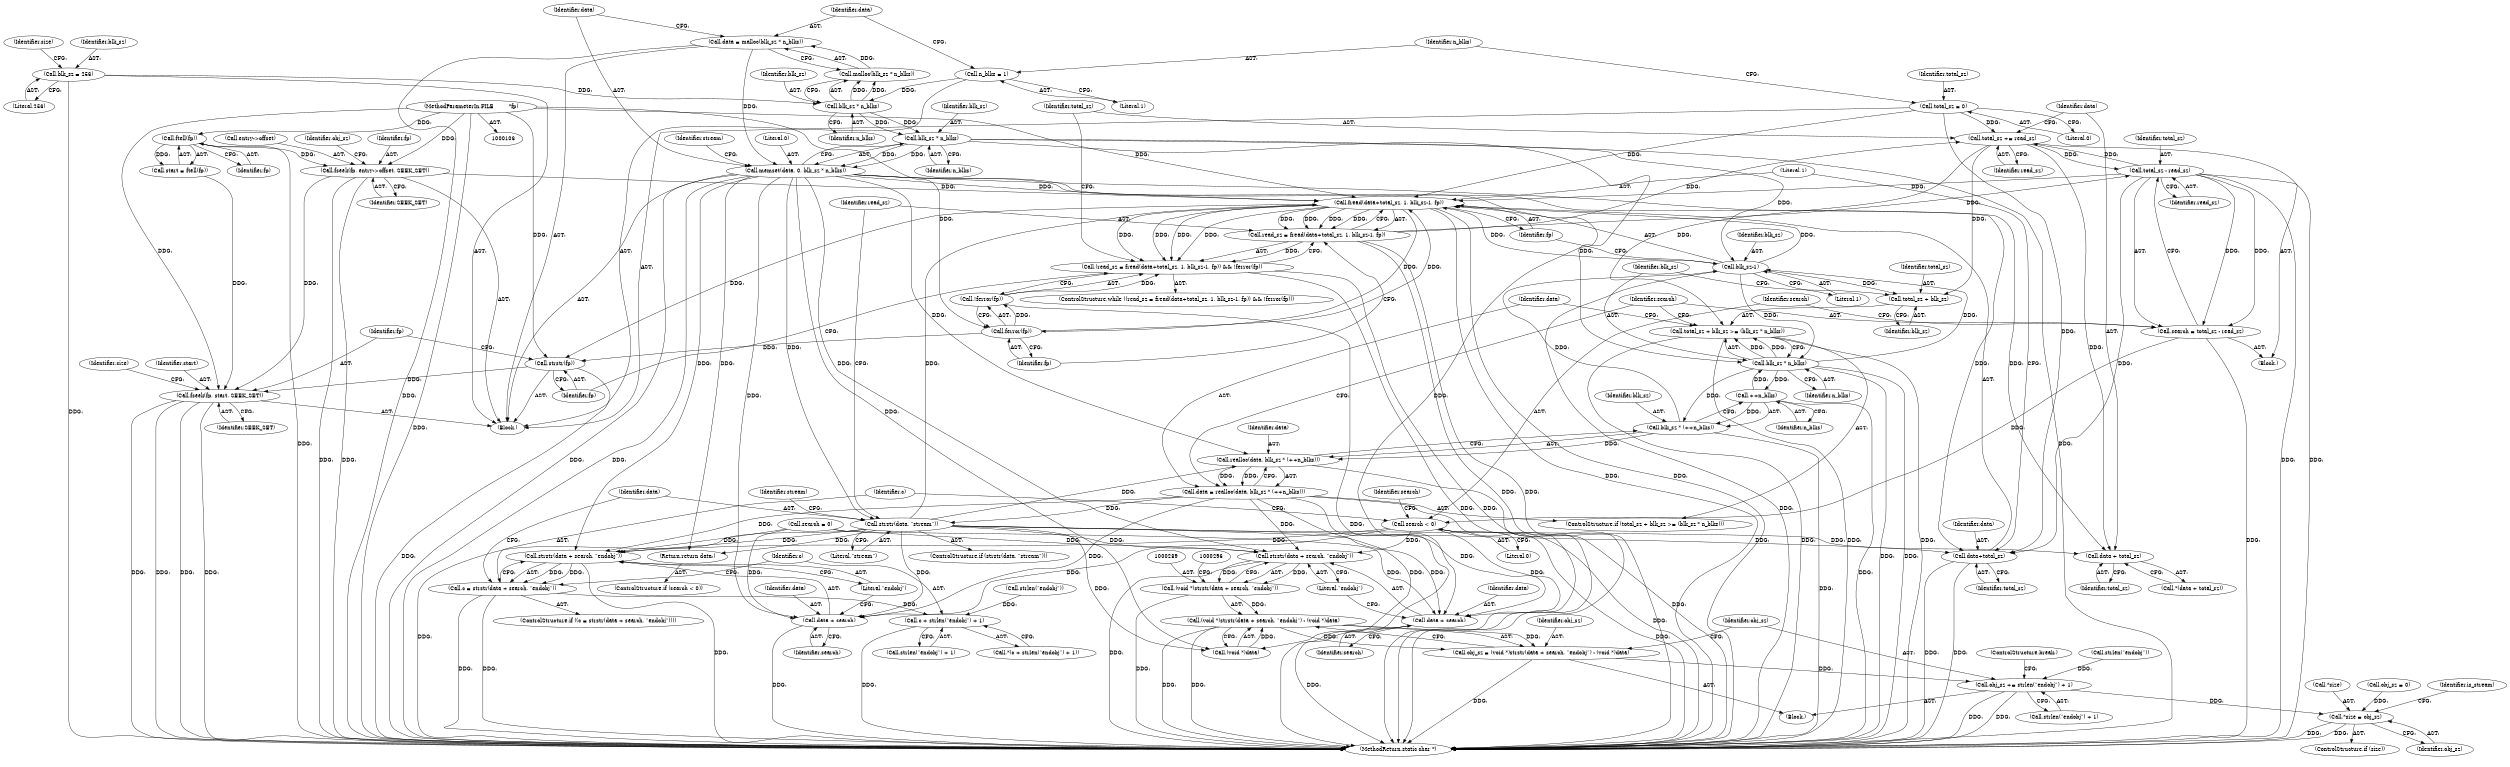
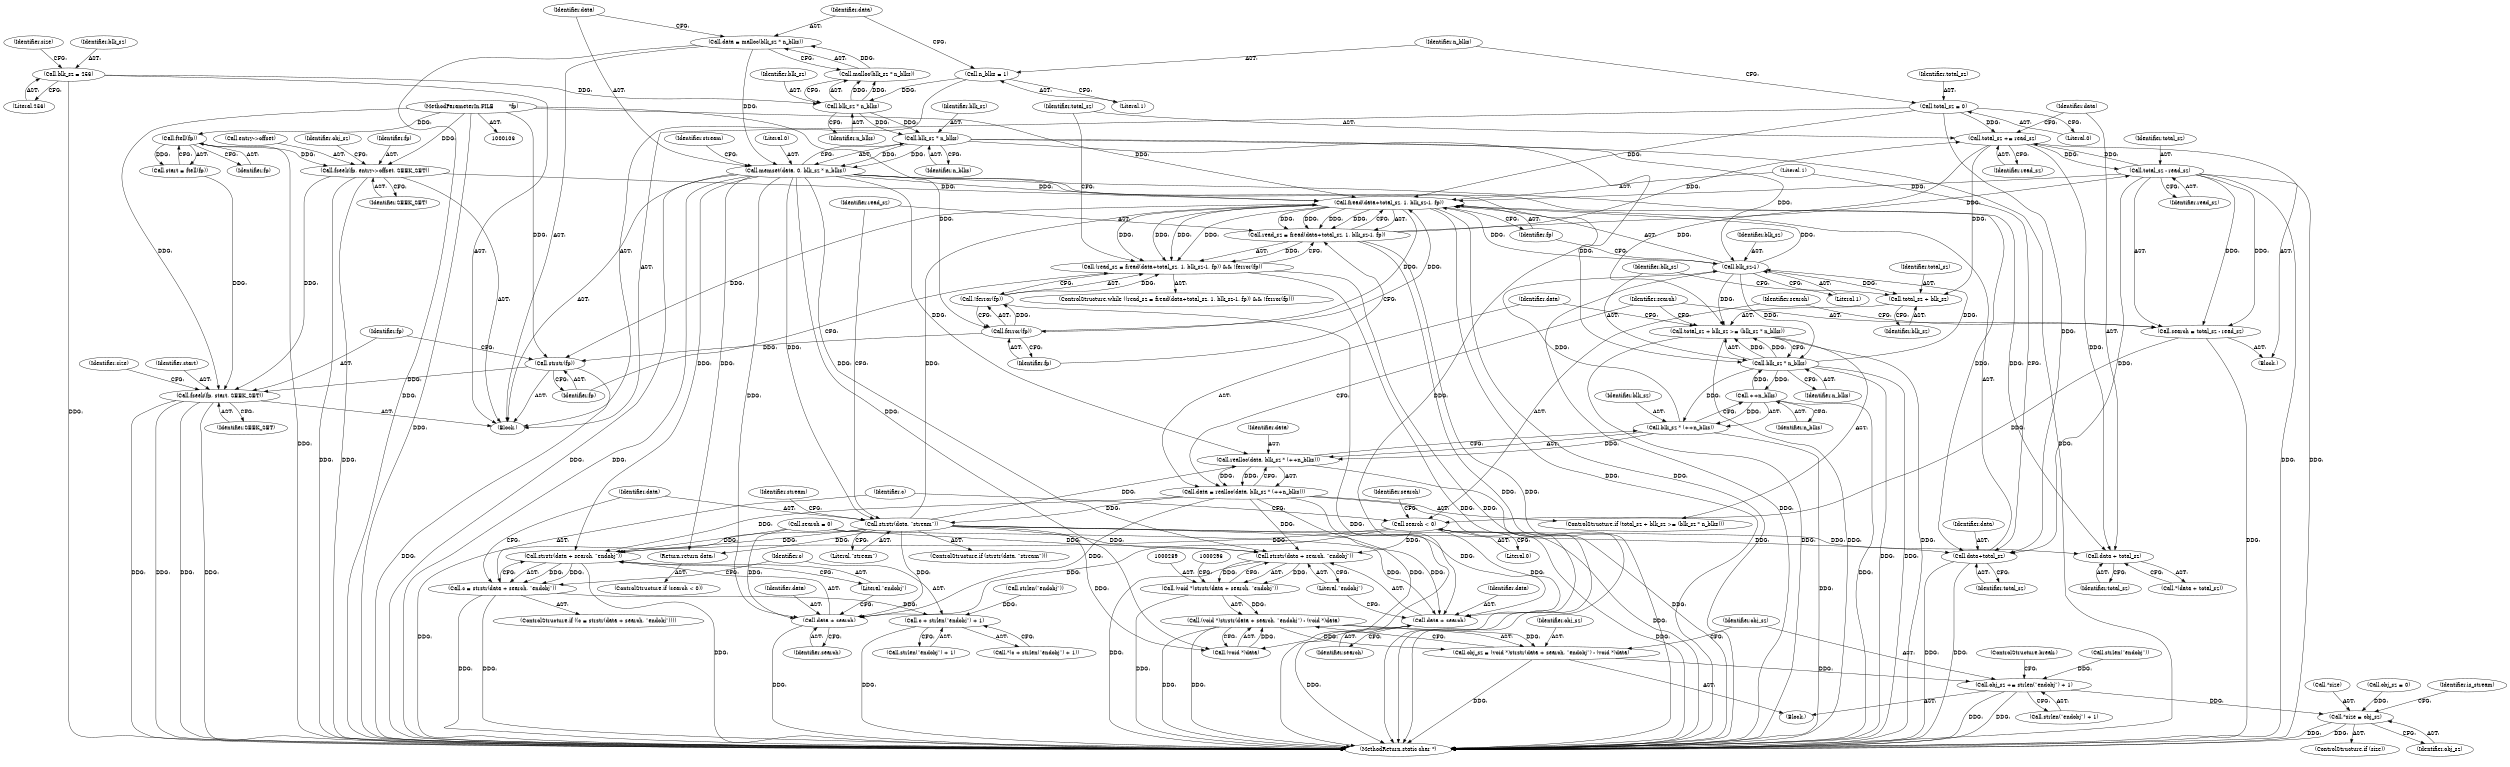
(186, 155) -> (186, 155)
(2168, 255) -> none
none -> (1719, 296)
